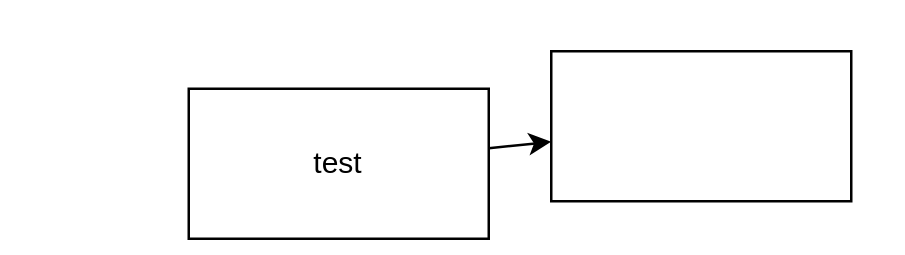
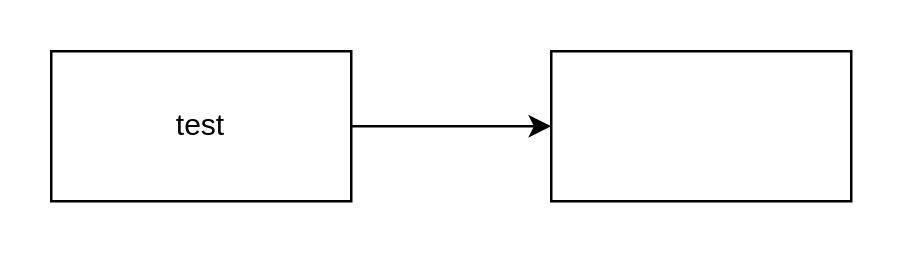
(339, 164) -> (201, 126)
